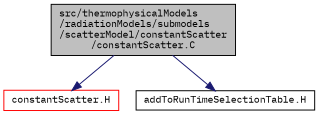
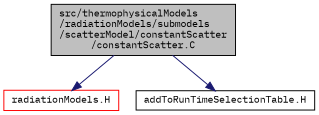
(61, 100) -> (61, 100)
